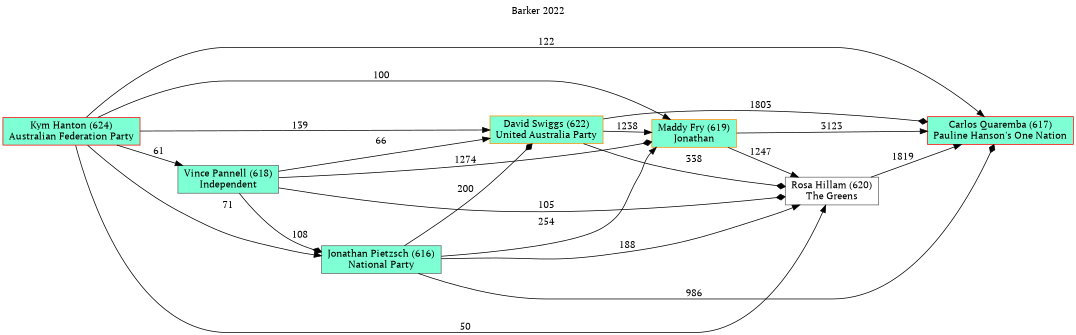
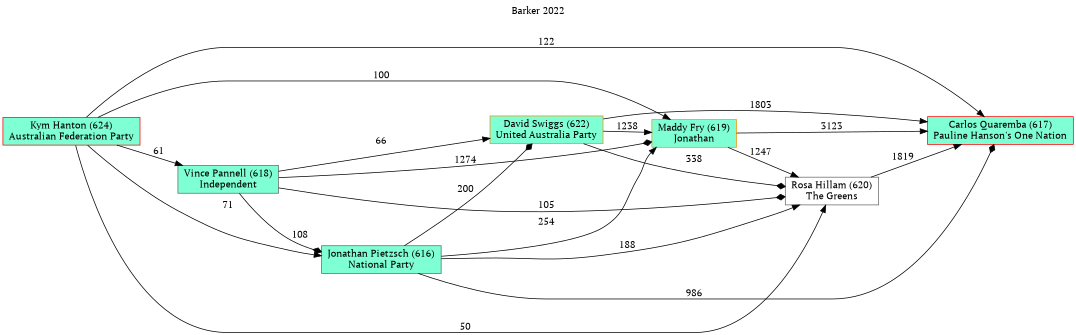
(762, 111) -> (762, 111)
(311, 131) -> none
